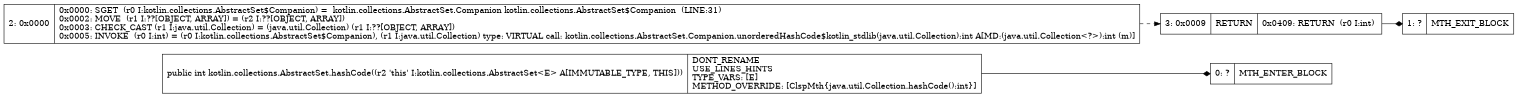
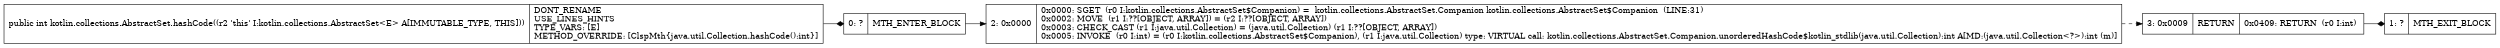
none -> (973, 24)
